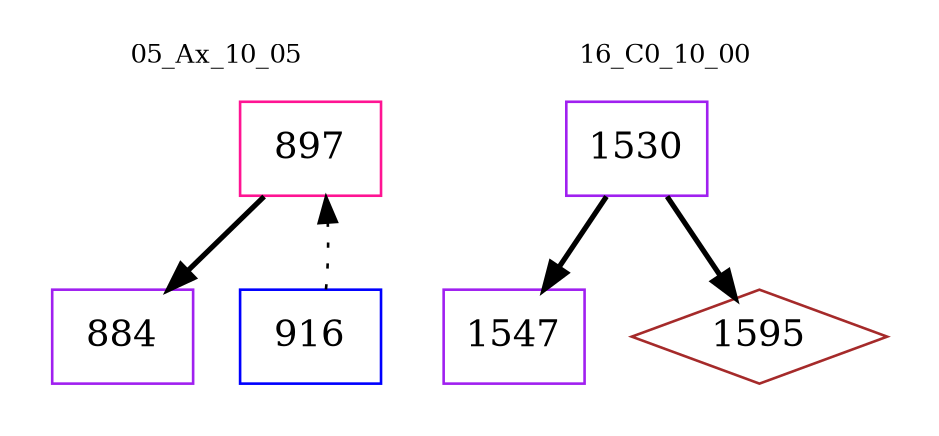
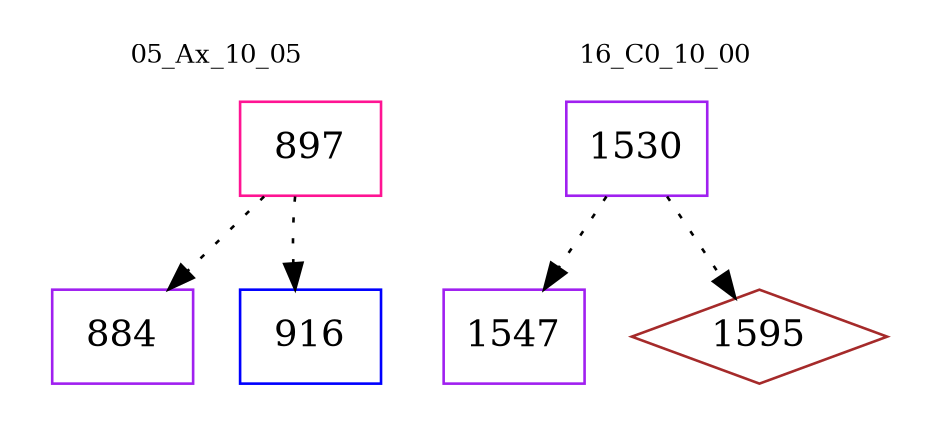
(583, 232) -> (583, 232)
(226, 234) -> (226, 234)
(694, 236) -> (694, 236)
(328, 256) -> (293, 230)
